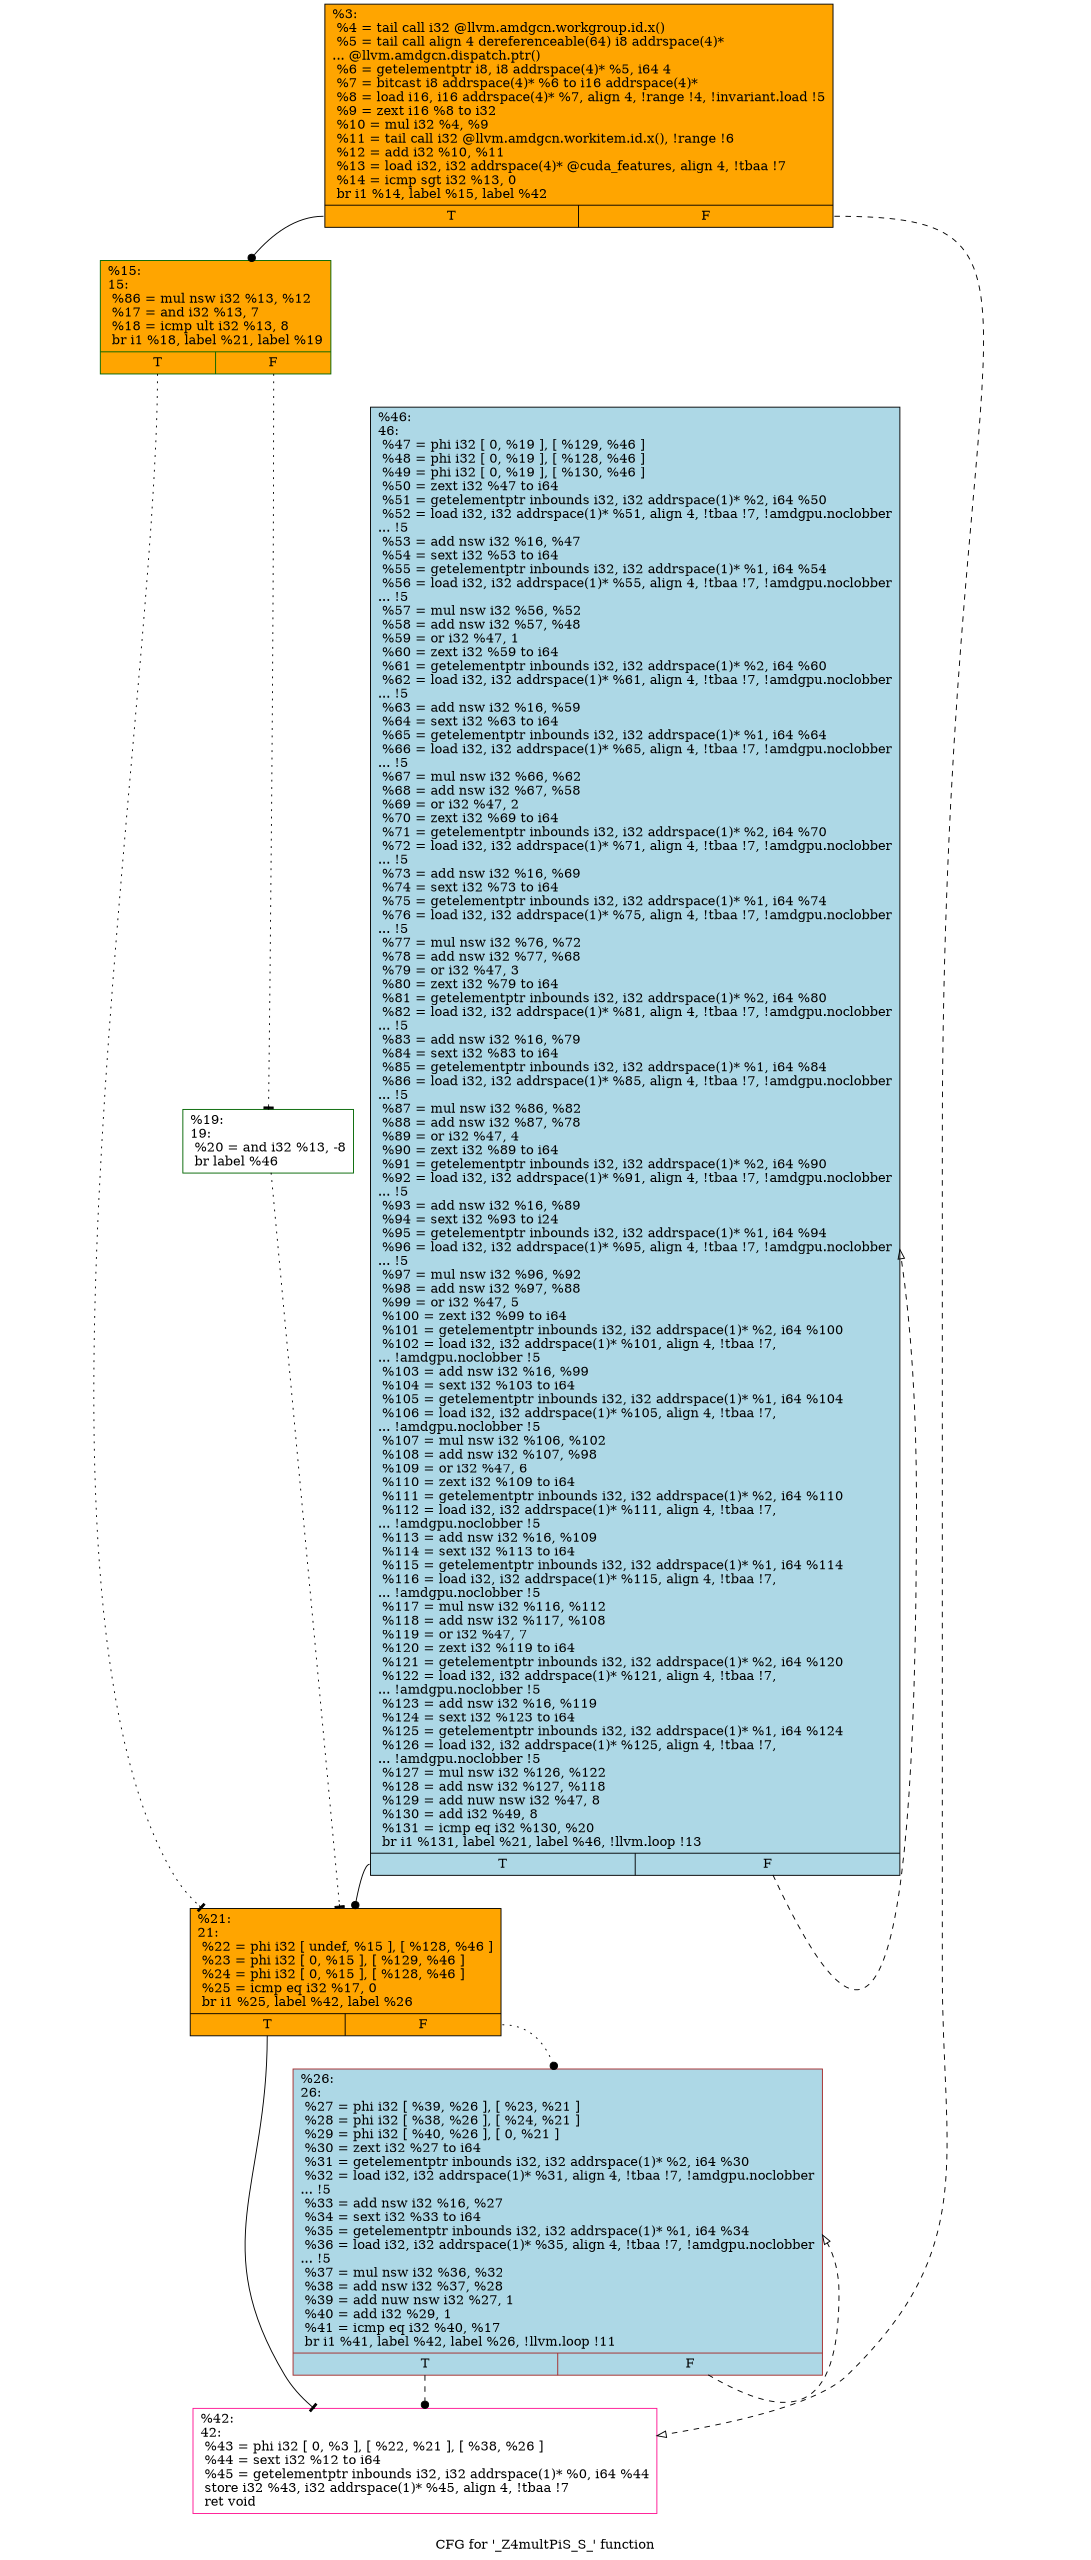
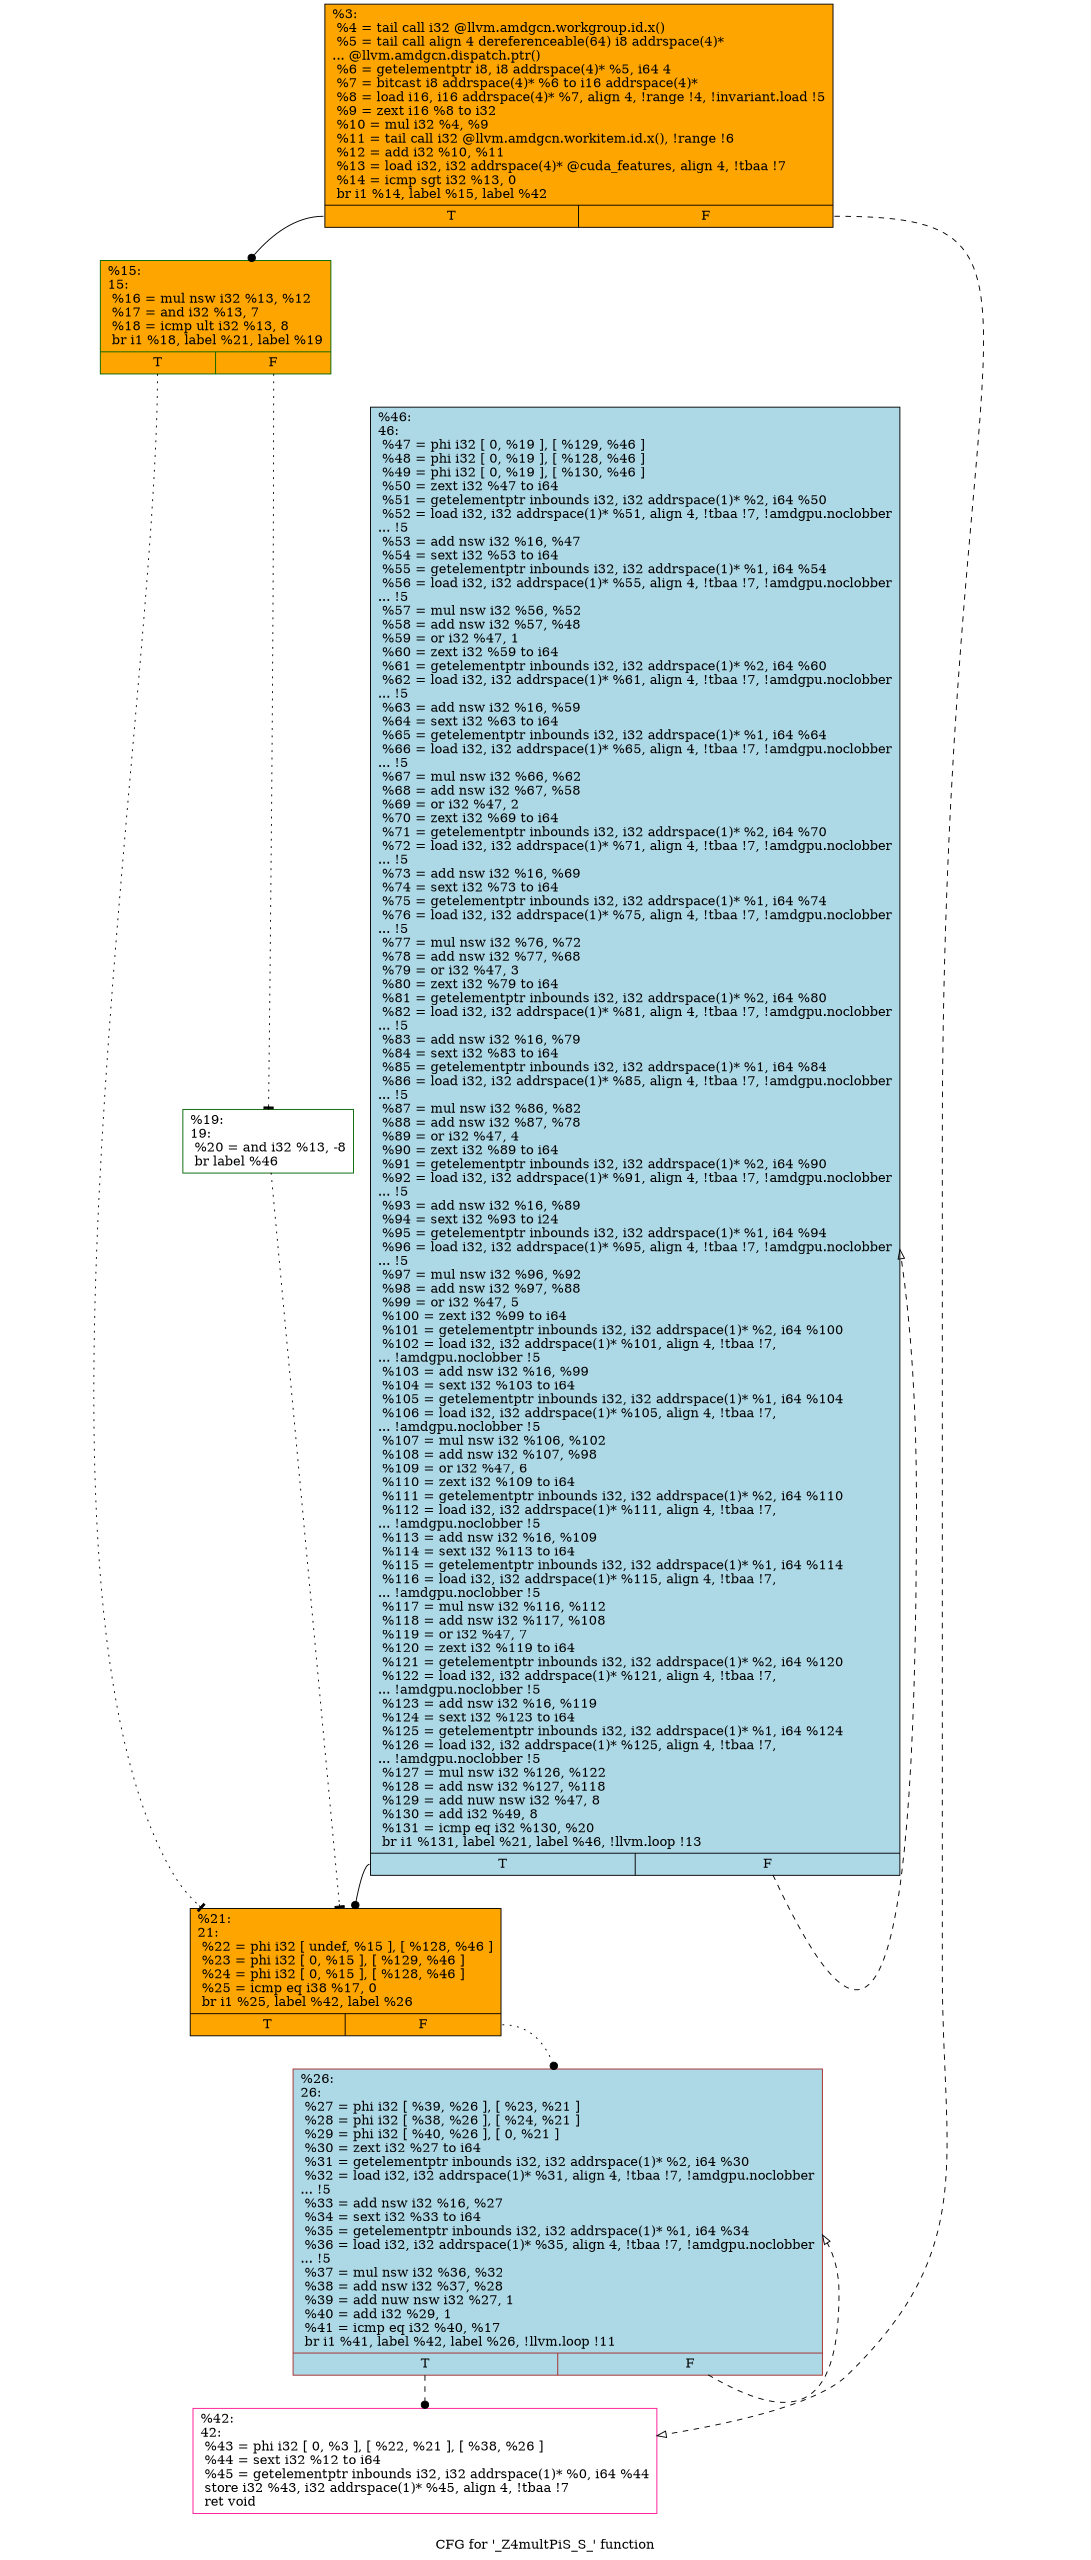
(210, 299) -> (210, 299)
(288, 1988) -> (288, 1988)
(246, 2229) -> none
